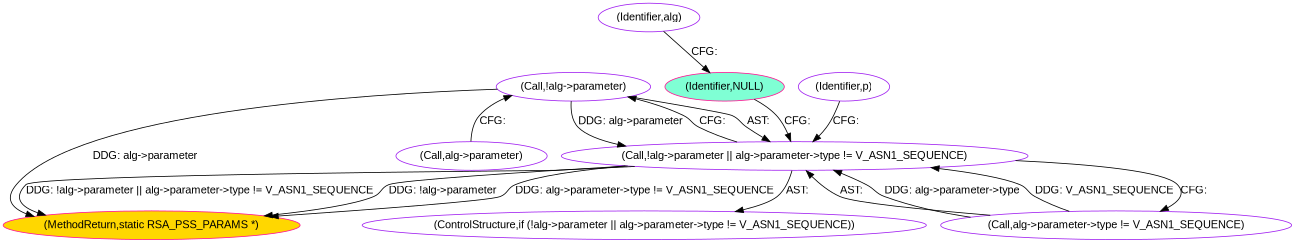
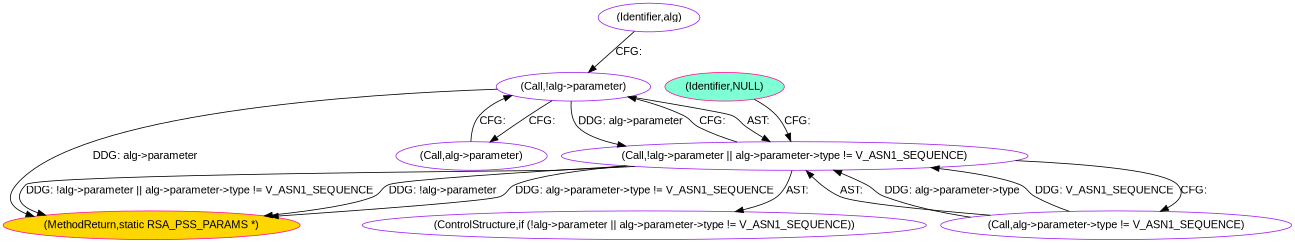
(684, 49) -> (614, 49)
(844, 87) -> none
none -> (524, 119)
